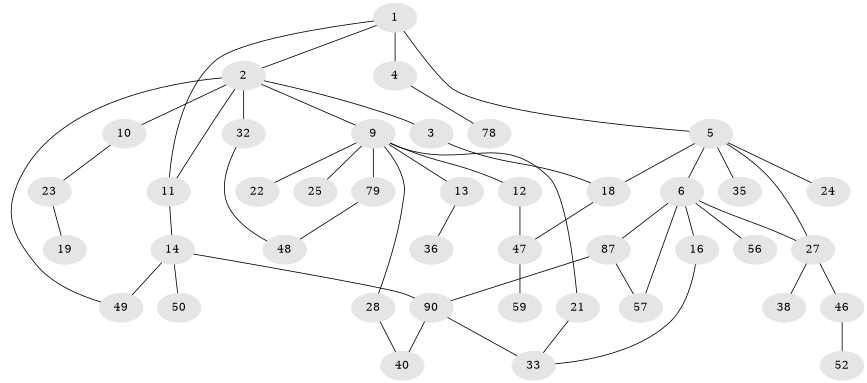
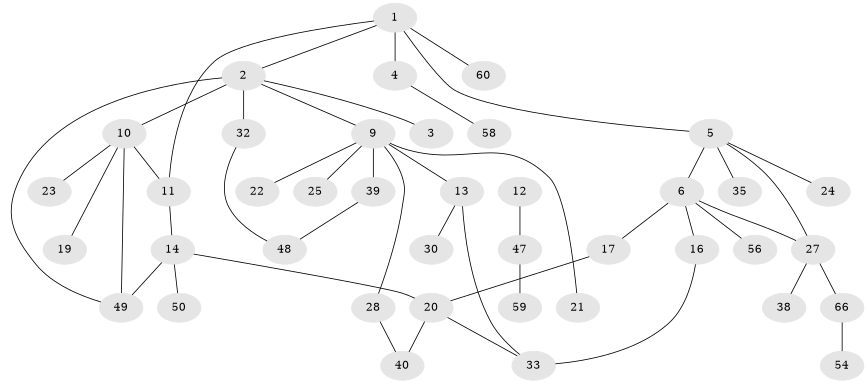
none -> (484, 76)
(205, 133) -> (147, 163)
(489, 134) -> (489, 134)
(447, 163) -> none
(373, 192) -> (373, 192)
(609, 192) -> none
(57, 221) -> (95, 192)
none -> (123, 221)
(431, 250) -> (431, 250)
(609, 250) -> (609, 250)
(431, 308) -> (431, 308)
(641, 308) -> none
(842, 308) -> (842, 308)
(556, 337) -> (476, 287)
(842, 366) -> (842, 366)
